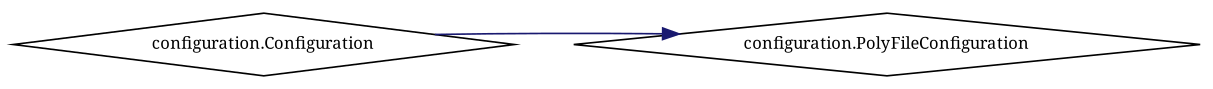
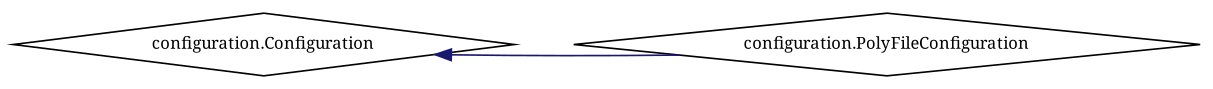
(549, 33) -> (565, 56)
